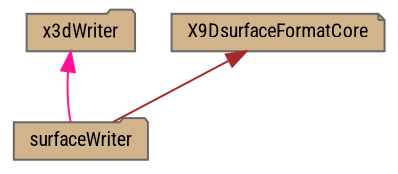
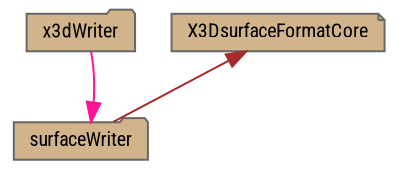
(278, 33) -> (278, 33)
(68, 97) -> (94, 77)
